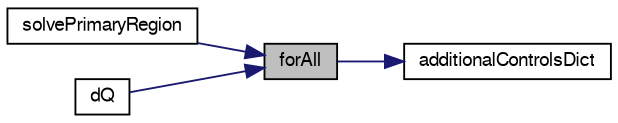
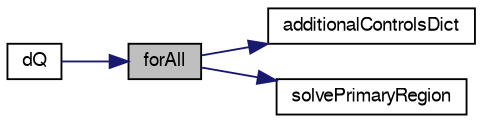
(222, 47) -> (230, 72)
